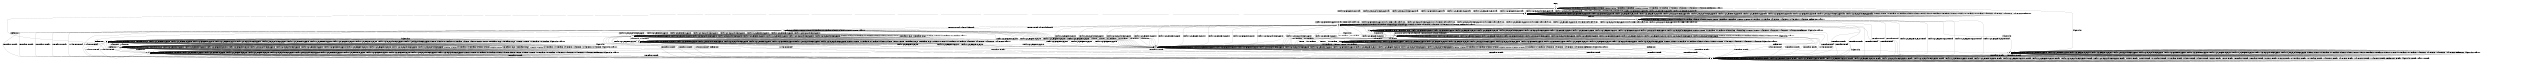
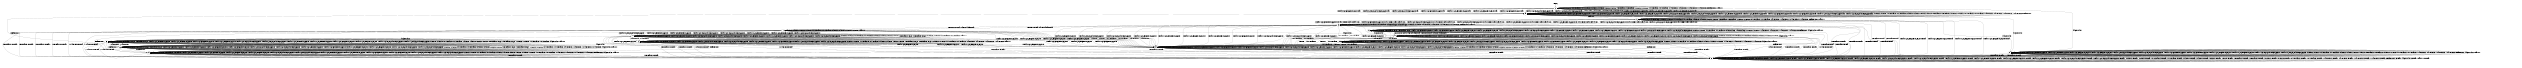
(1065, 49) -> (1787, 16)
